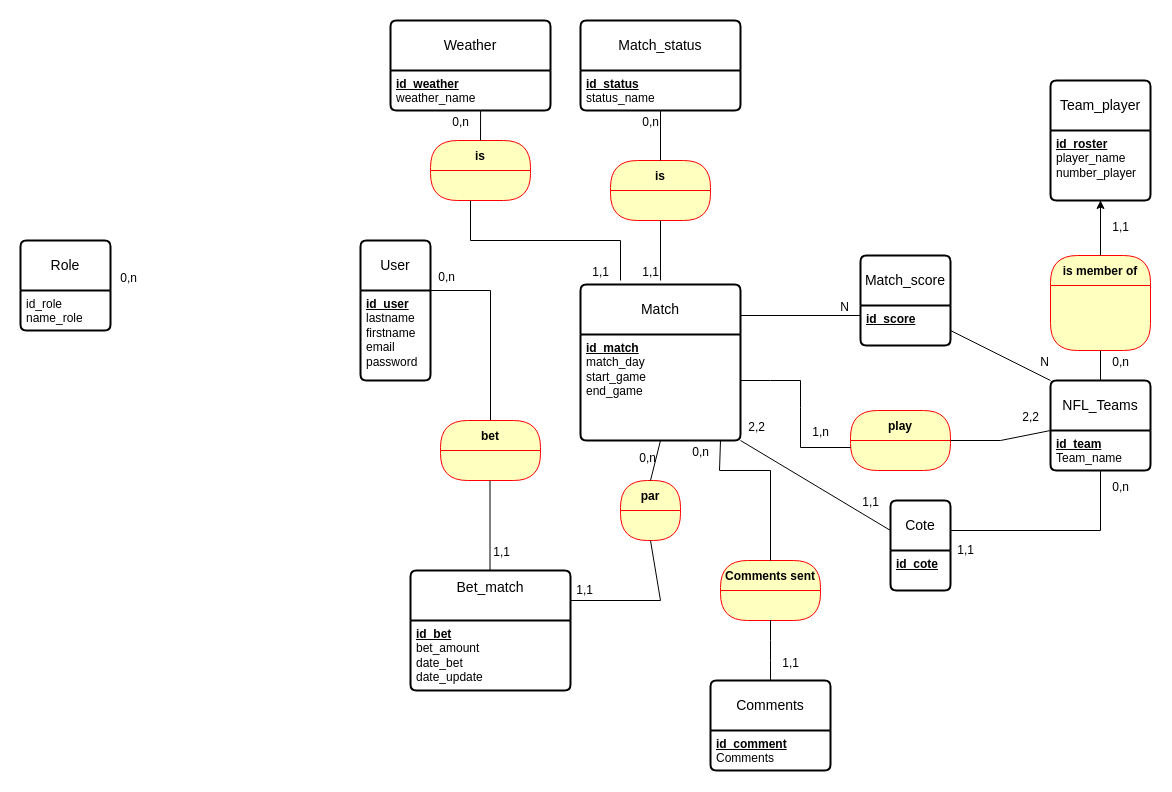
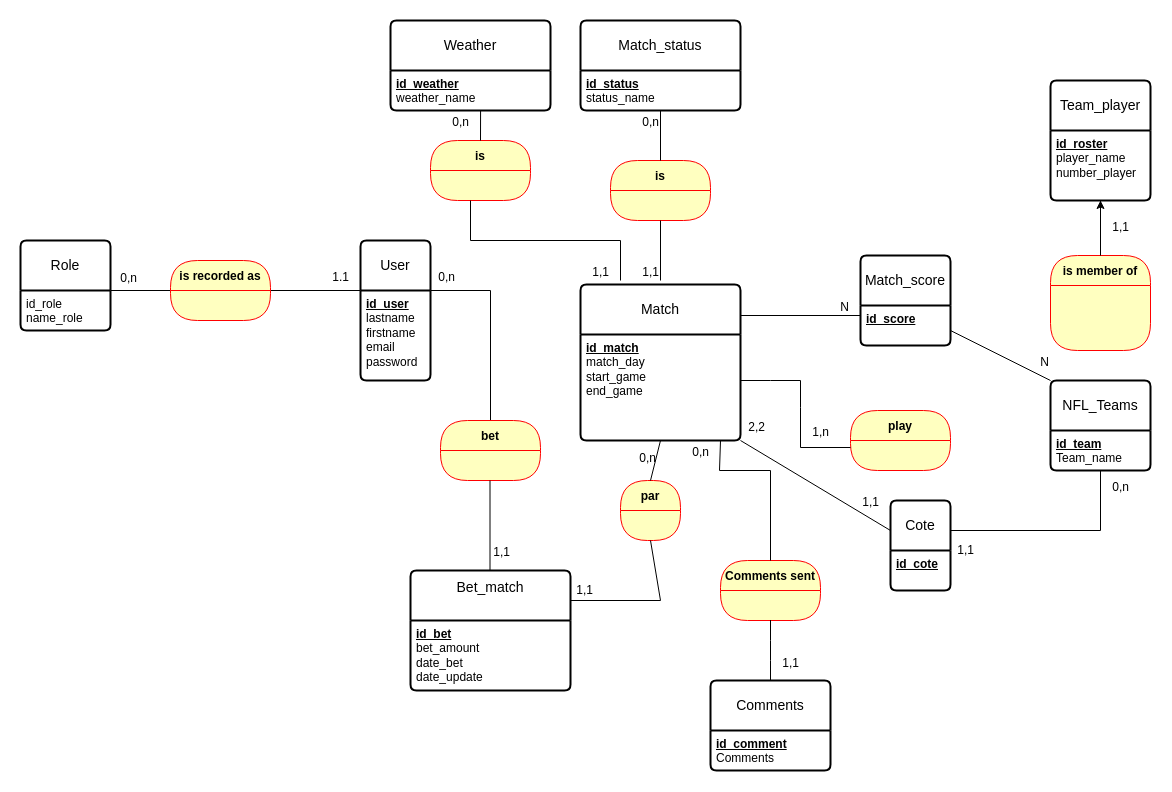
none -> (221, 291)
none -> (315, 291)
(1101, 366) -> none
(1000, 441) -> none
